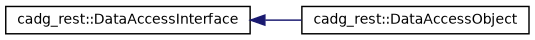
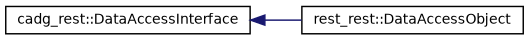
(415, 20) -> (413, 20)
